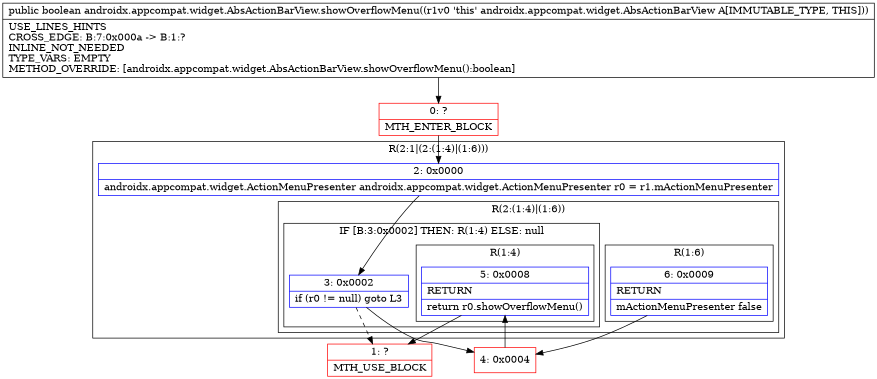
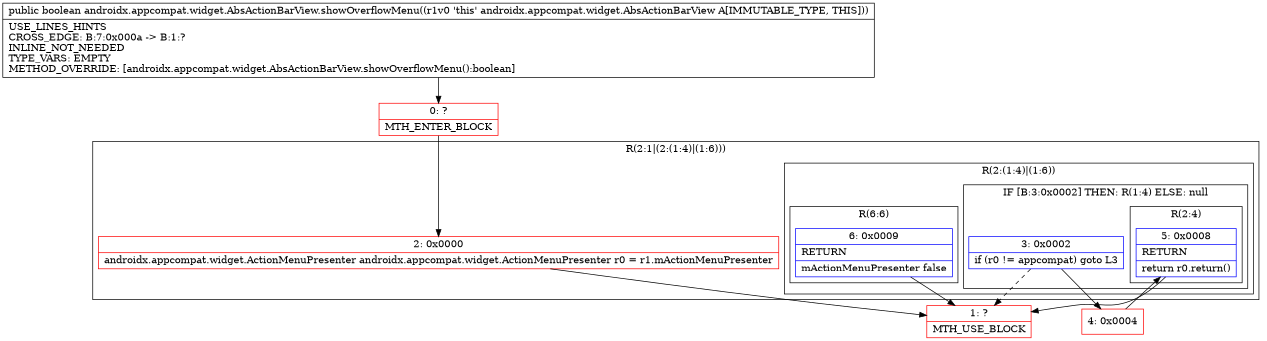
(439, 180) -> (439, 253)
(389, 231) -> (735, 293)
(505, 253) -> (1186, 215)
(689, 253) -> (874, 215)
(349, 299) -> (1046, 260)
(505, 307) -> (1186, 268)
(583, 343) -> (930, 289)
